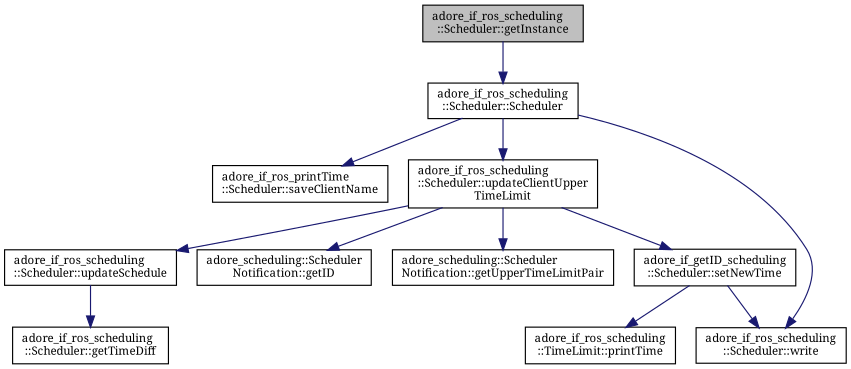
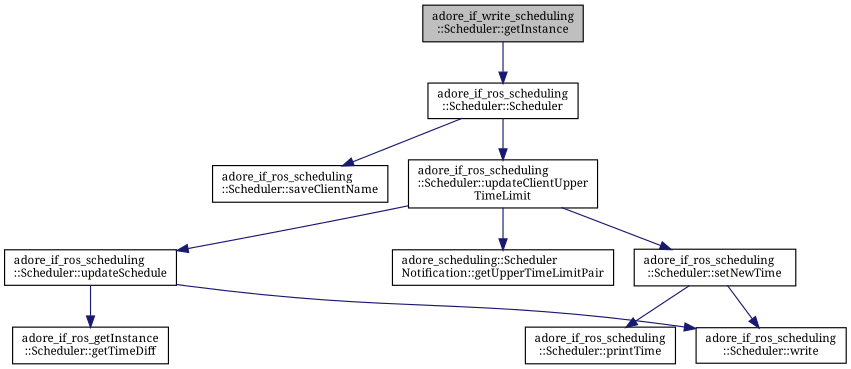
(503, 23) -> (503, 23)
(737, 181) -> (430, 305)
(300, 184) -> (300, 184)
(284, 268) -> none
(715, 268) -> (715, 268)
(91, 345) -> (91, 345)
(600, 345) -> (600, 345)
